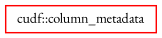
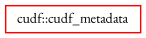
(81, 19) -> (73, 19)
